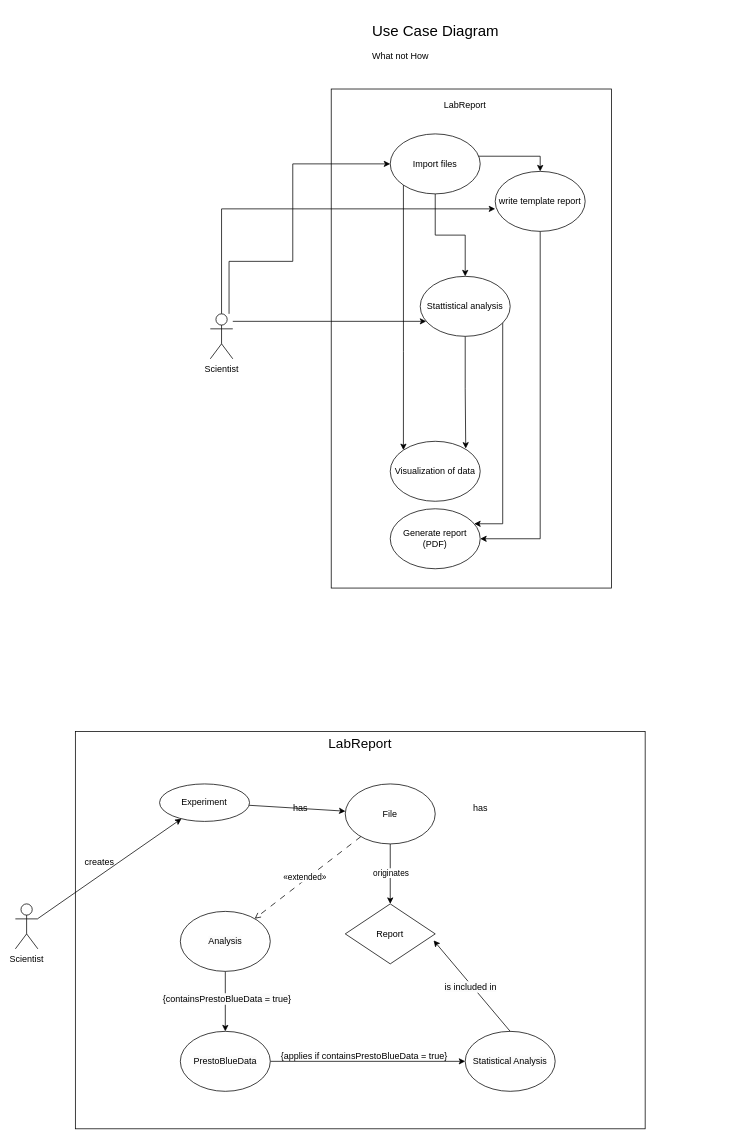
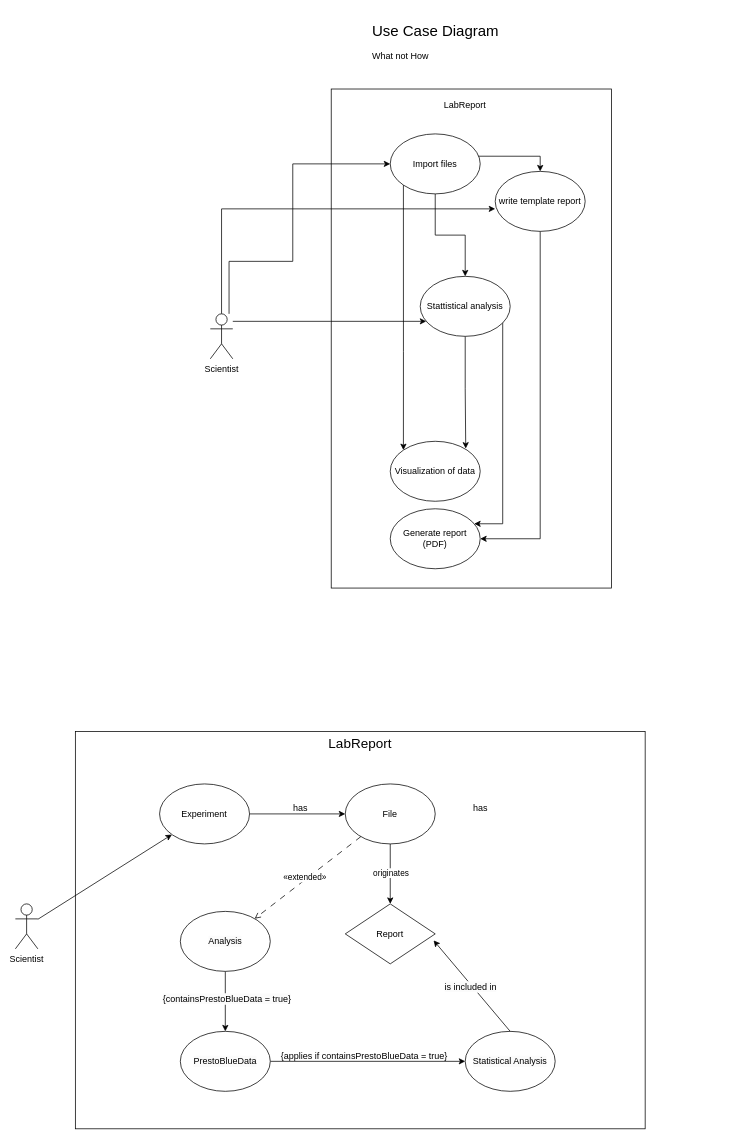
(205, 803) -> (205, 814)
(100, 863) -> none
